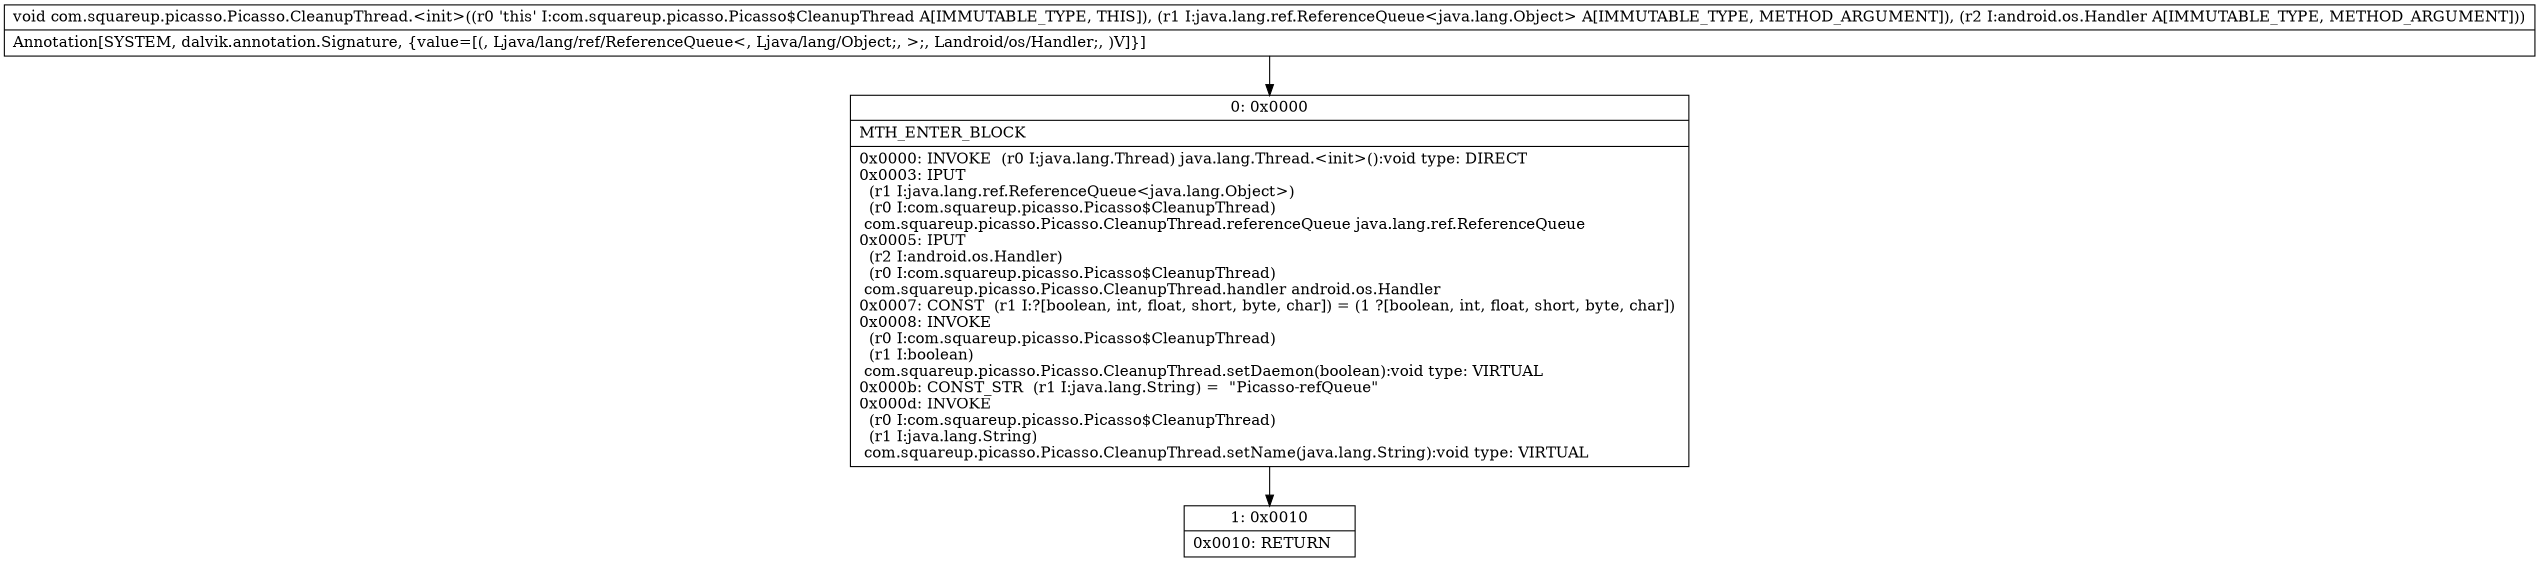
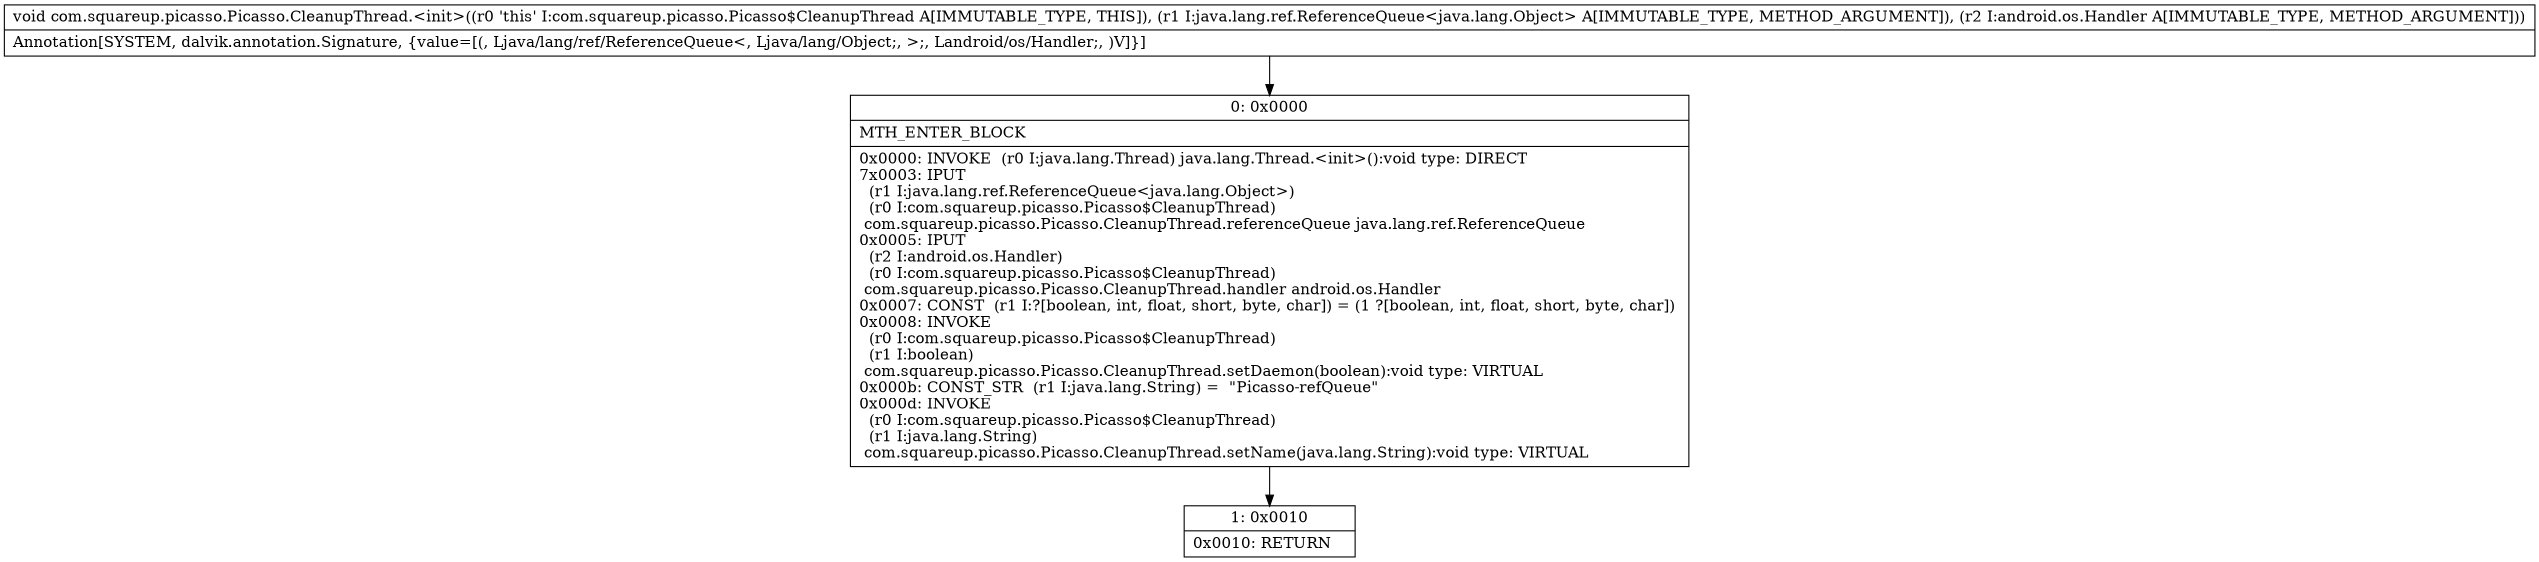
(917, 175) -> (917, 175)
